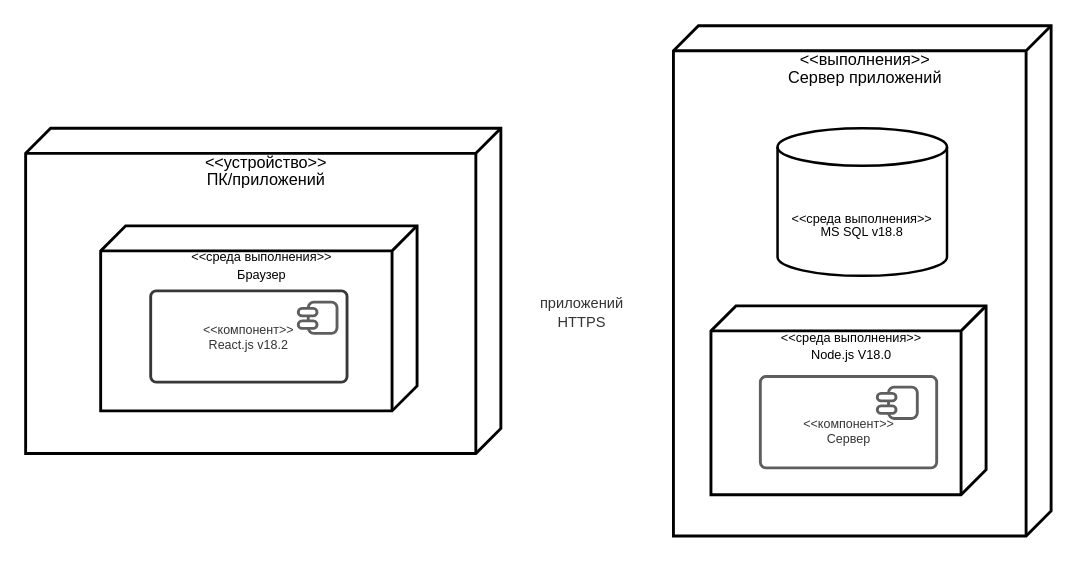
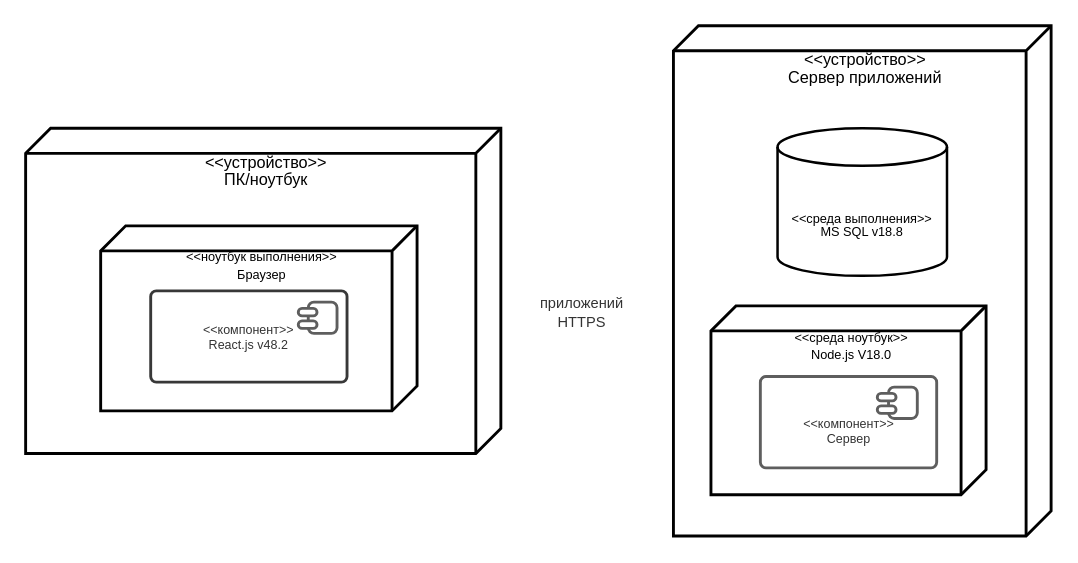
(755, 73) -> (755, 73)
(96, 175) -> (96, 175)
(196, 273) -> (205, 273)
(249, 337) -> (249, 337)
(806, 353) -> (792, 353)
